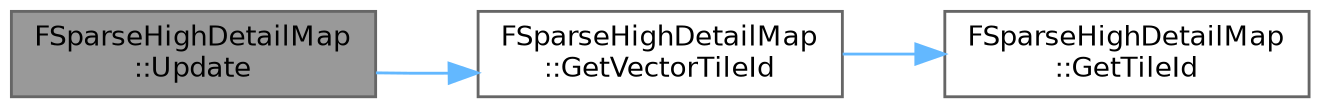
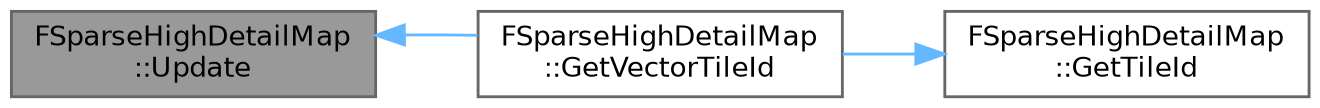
(412, 73) -> (441, 35)
